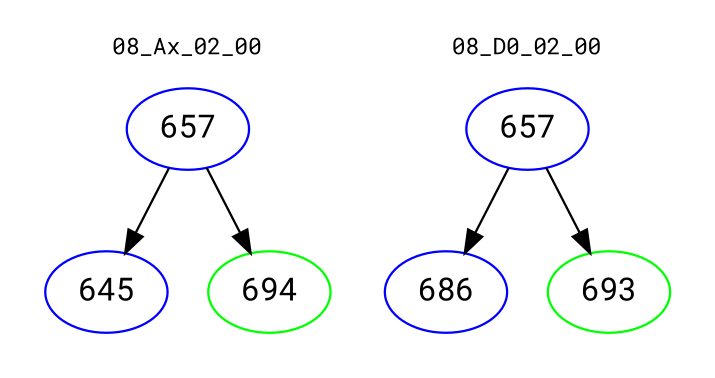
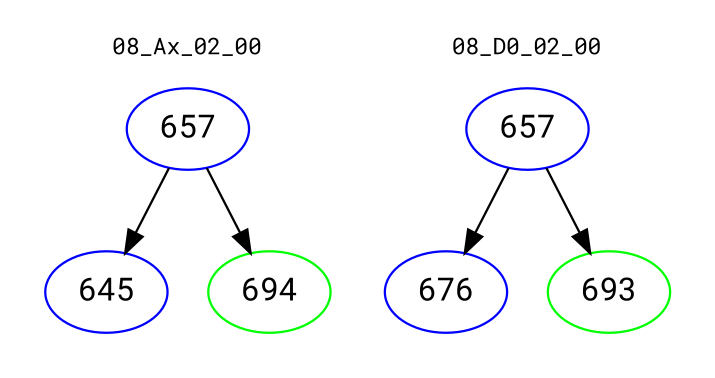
(446, 292) -> (446, 292)
